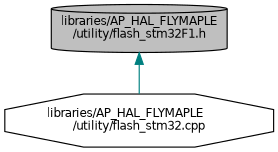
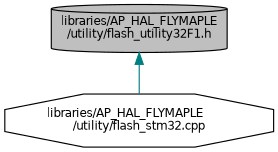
(139, 28) -> (139, 28)
